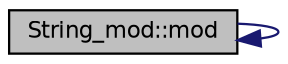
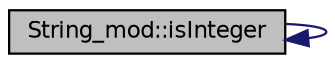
(123, 32) -> (147, 32)
